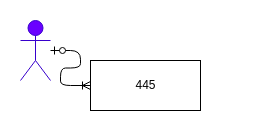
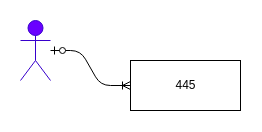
(146, 86) -> (186, 86)
